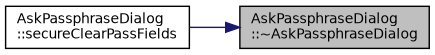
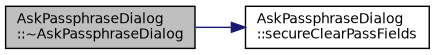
(208, 27) -> (213, 27)
